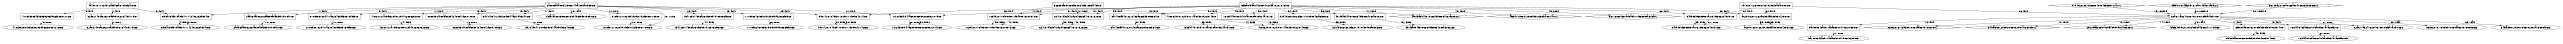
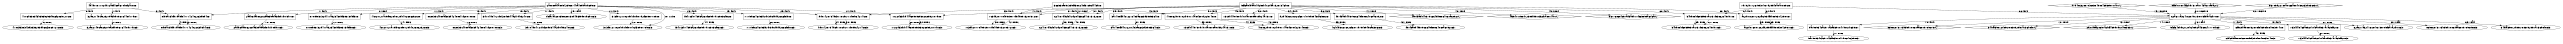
(383, 11) -> (383, 11)
